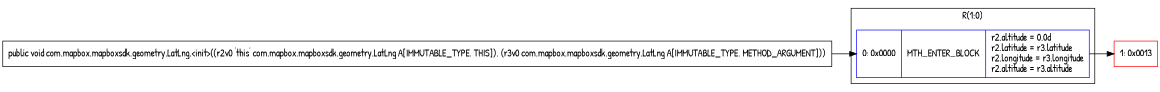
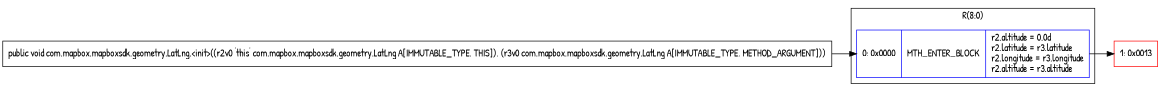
(973, 16) -> (973, 16)
